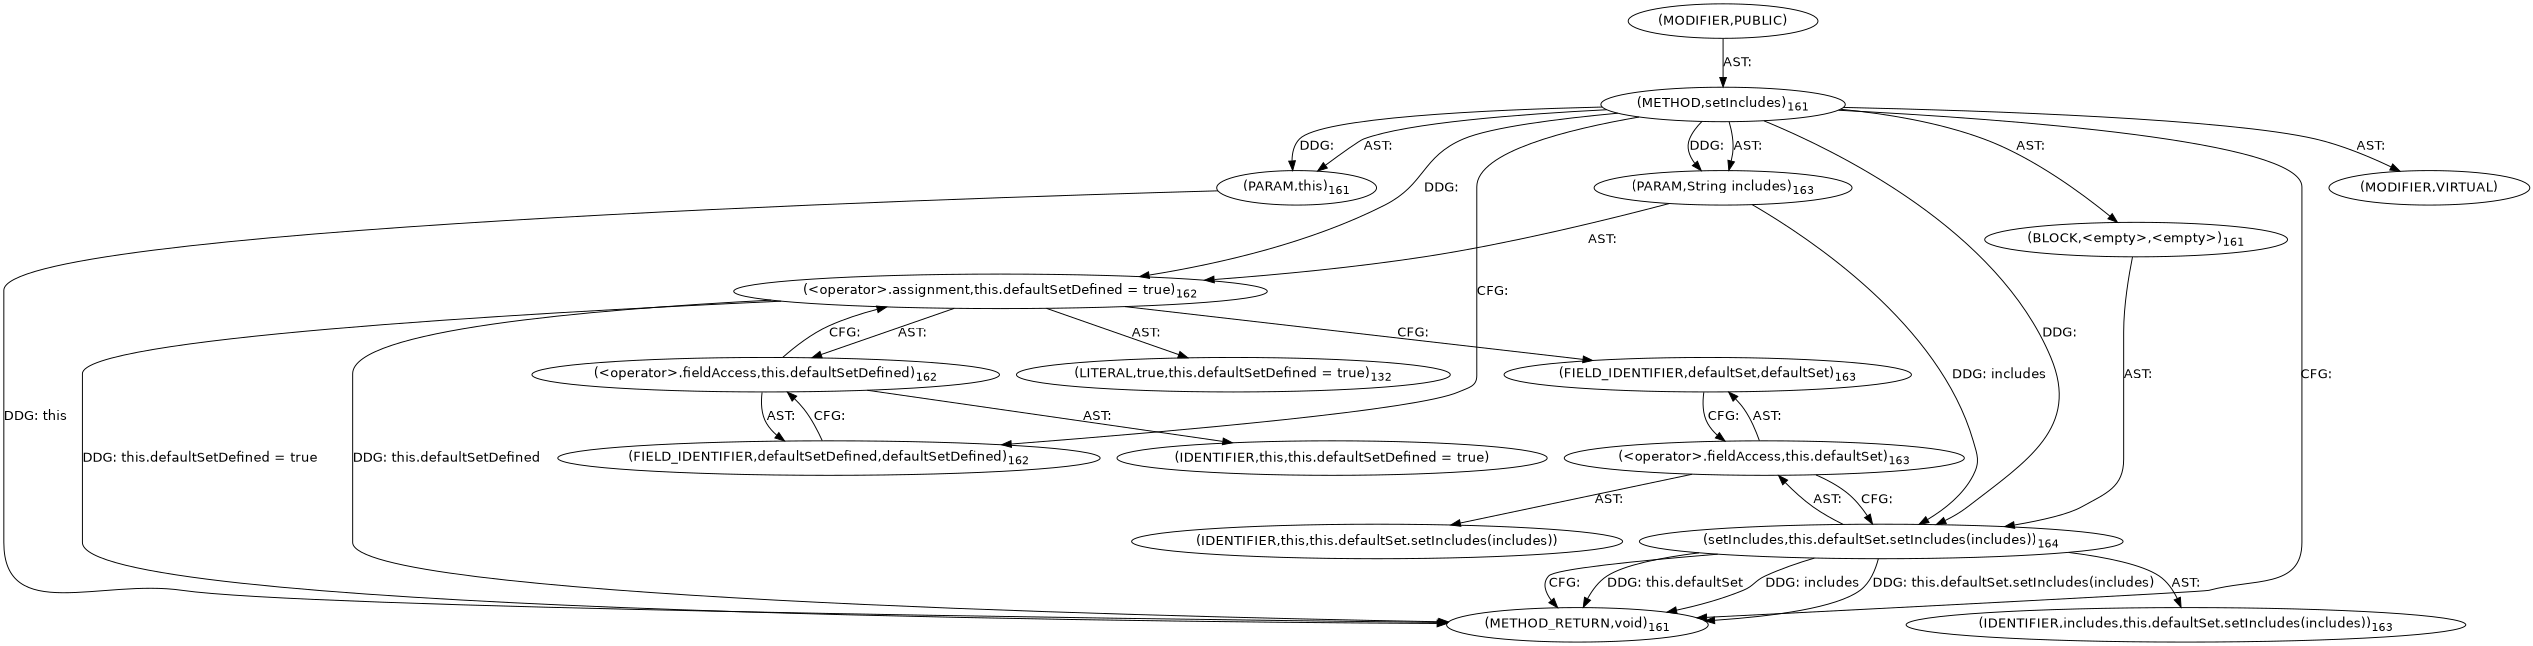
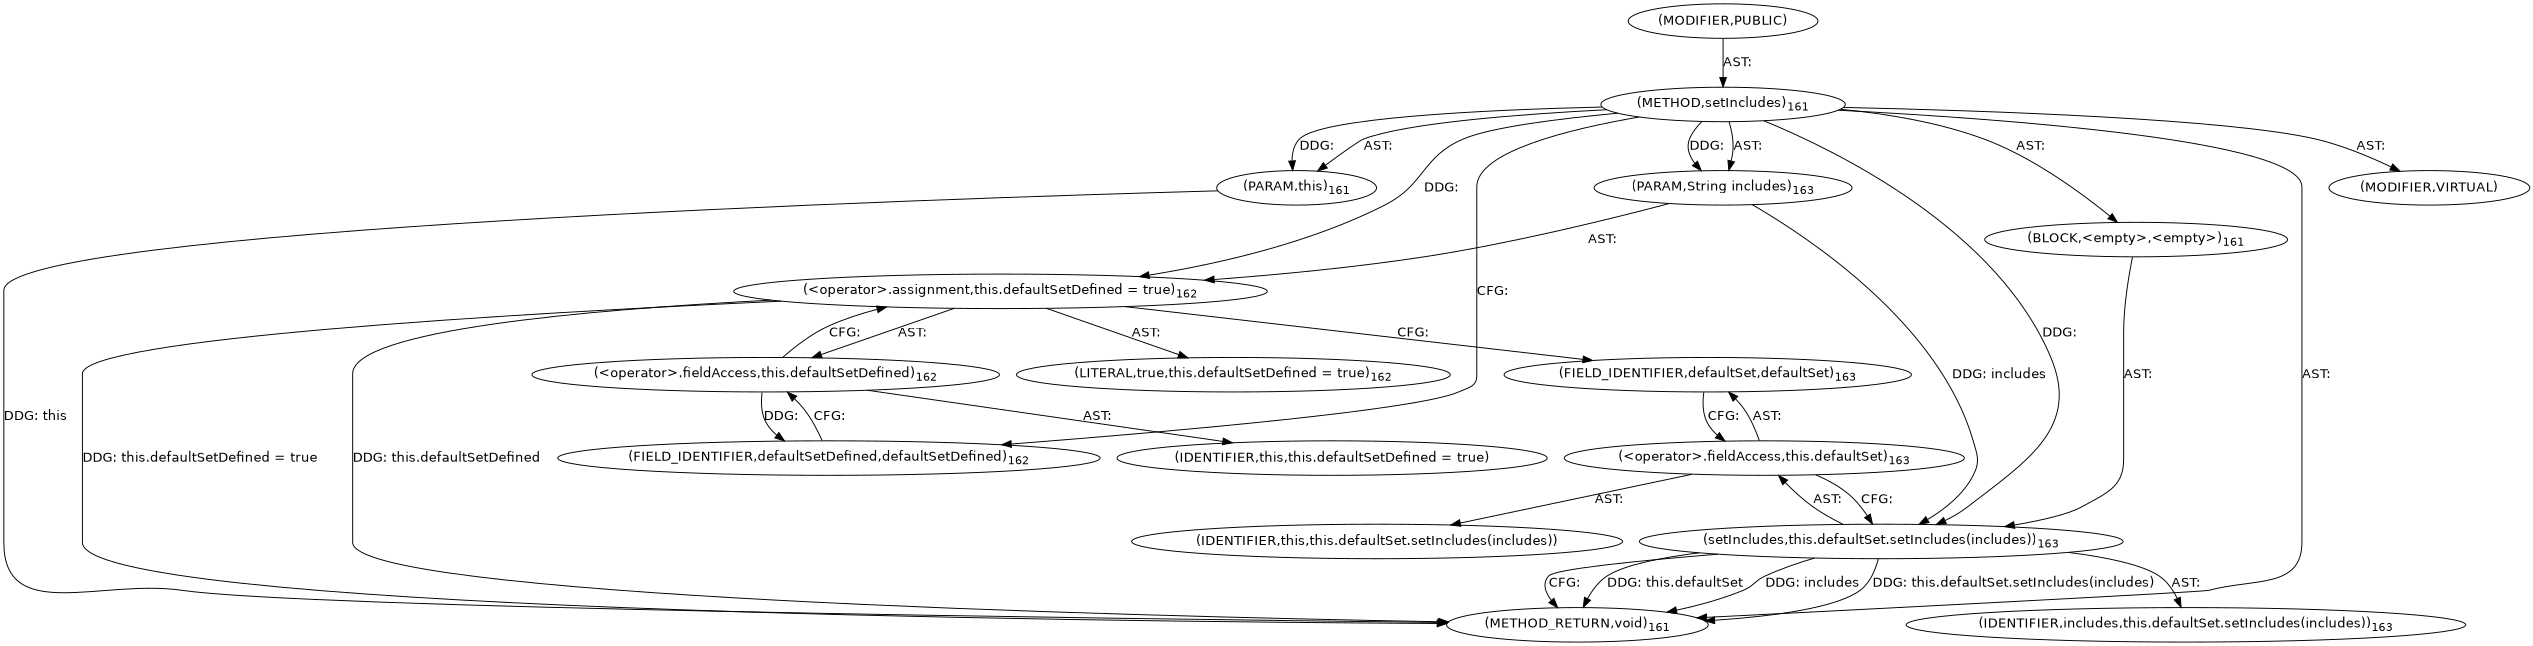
(1381, 373) -> (1381, 373)
(2319, 375) -> (2319, 375)
(783, 416) -> (783, 416)
(2048, 540) -> (2048, 540)
